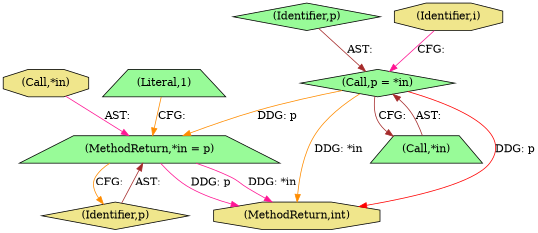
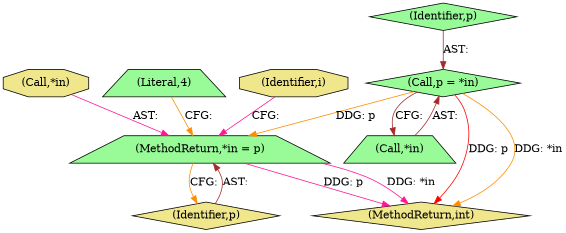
(415, 48) -> (250, 114)
(164, 83) -> (164, 83)
(297, 216) -> (421, 216)
